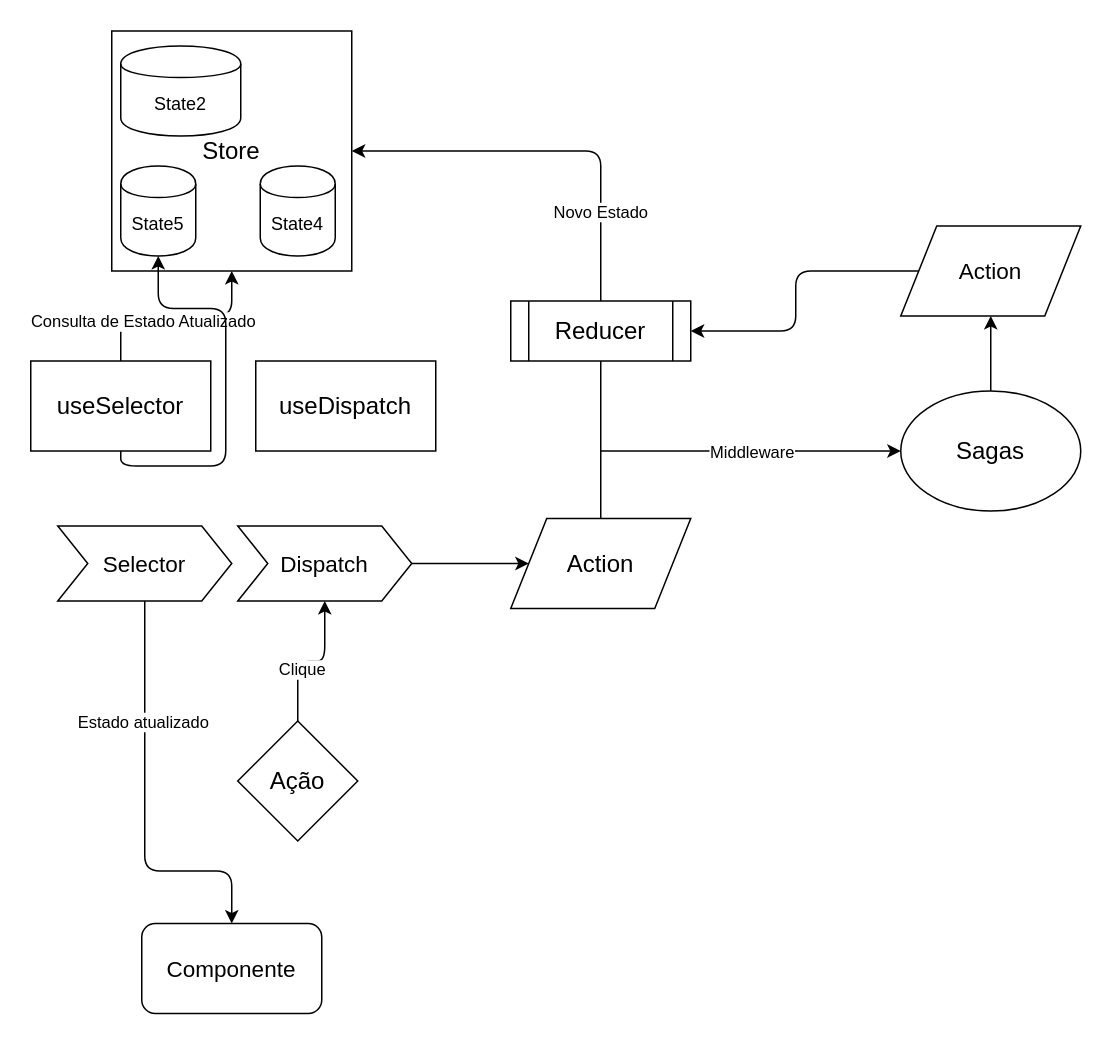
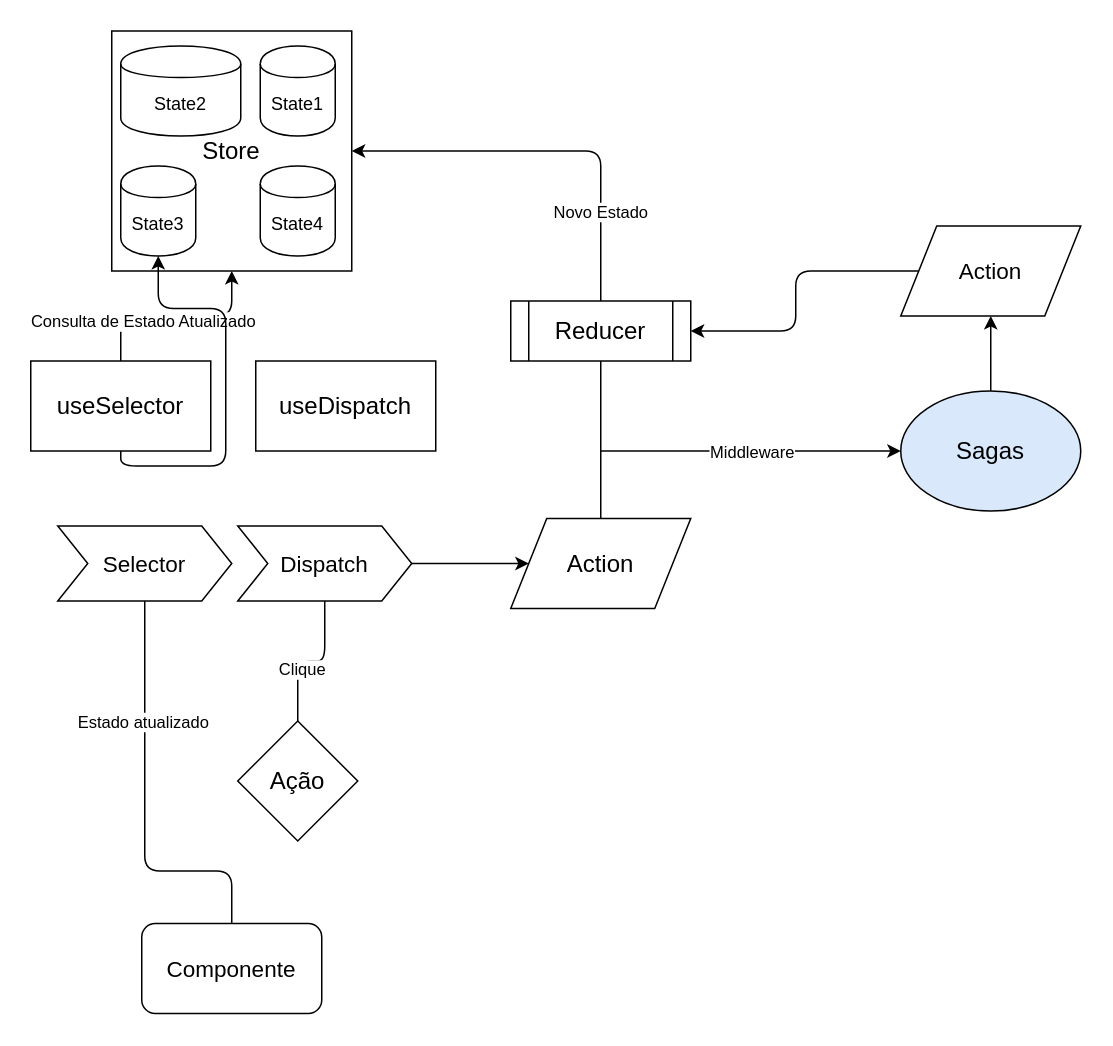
none -> (298, 91)
(158, 224) -> (158, 224)
(991, 451) -> (991, 451)
(325, 612) -> (325, 608)
(232, 912) -> (232, 916)
